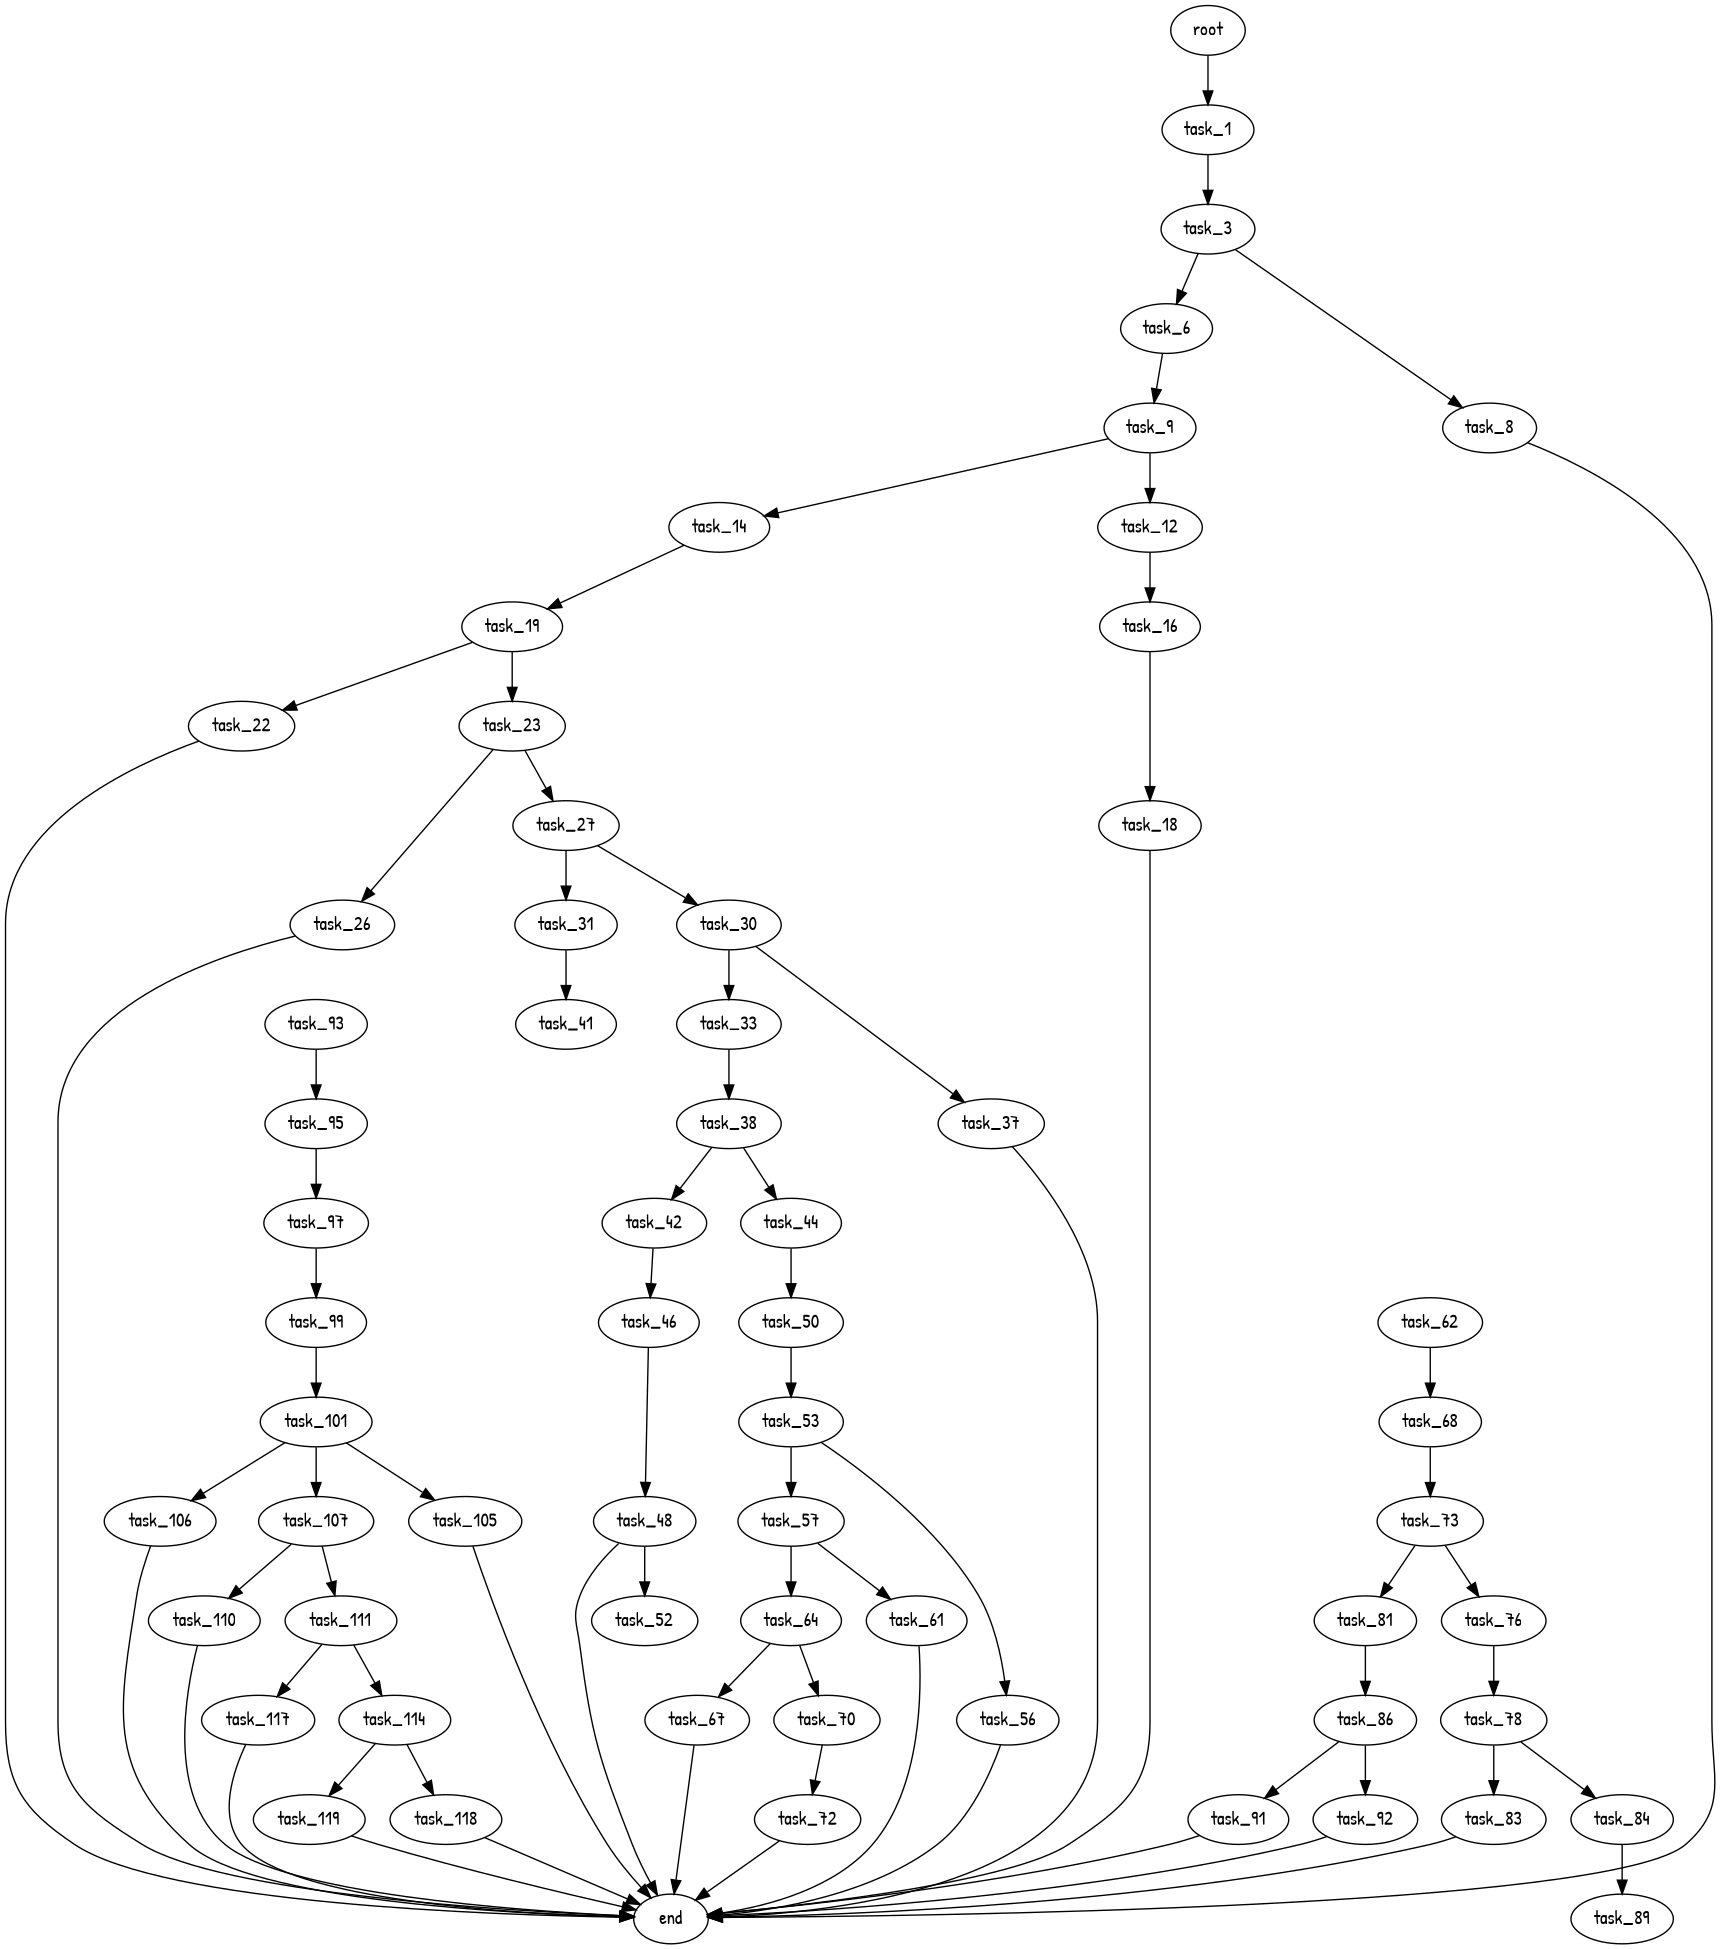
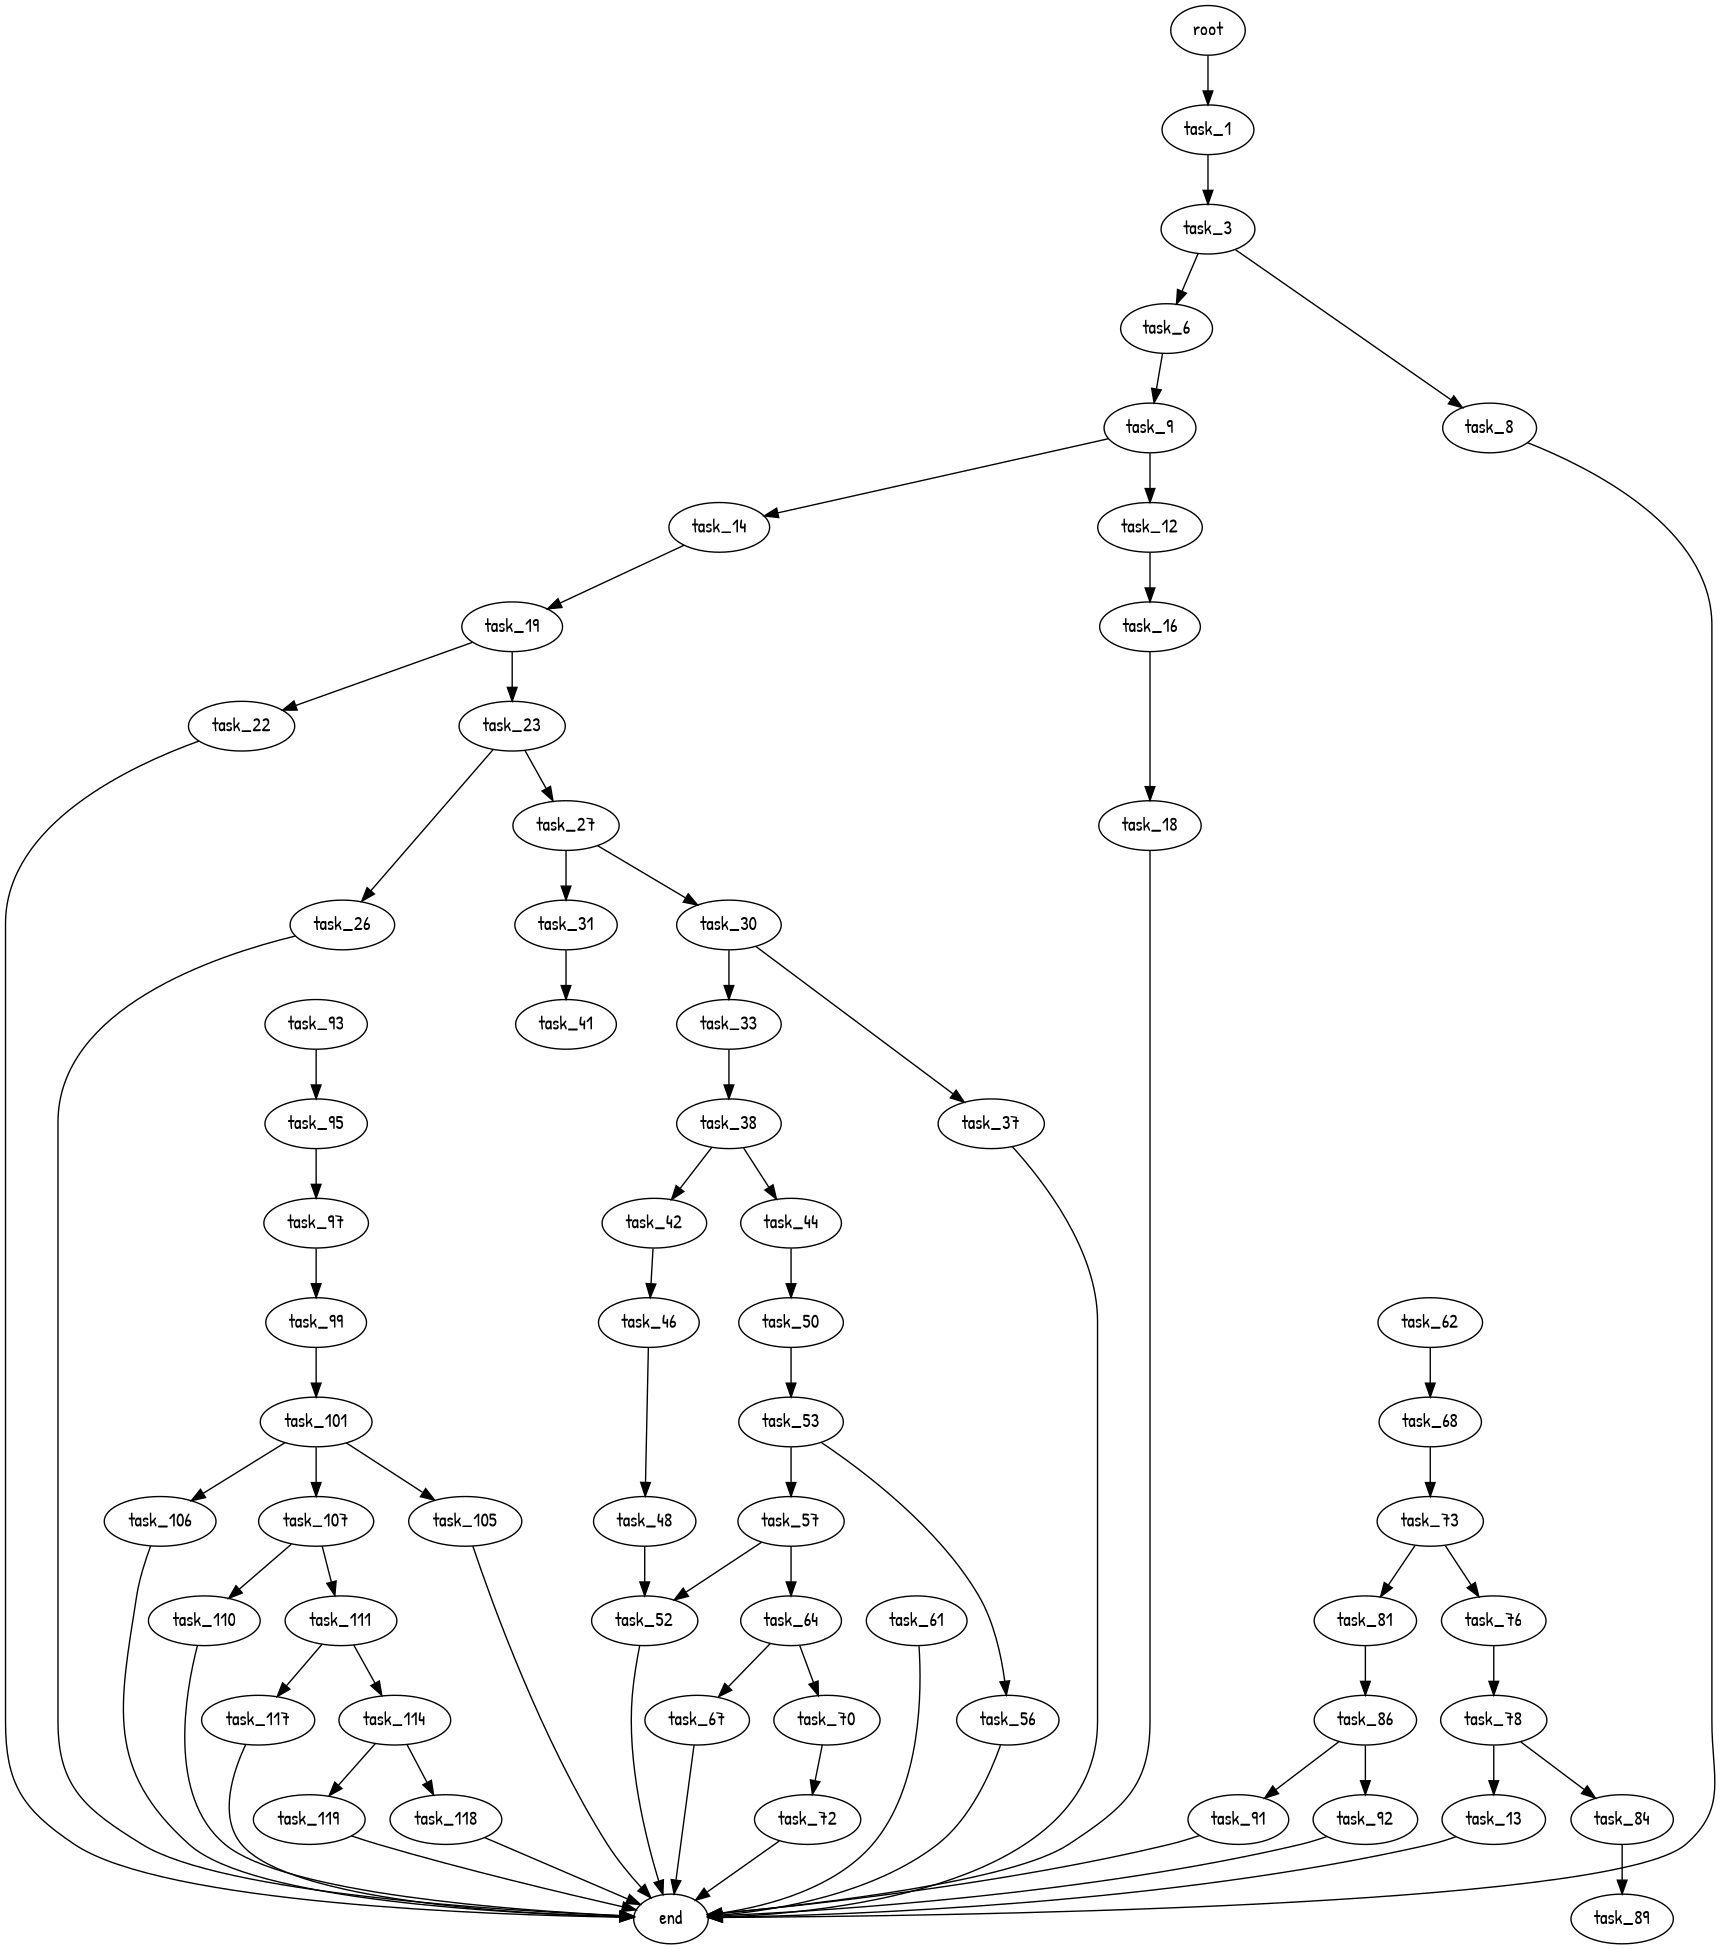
(849, 1567) -> (724, 1567)
(590, 1711) -> (634, 1764)
(1494, 1820) -> (1494, 1820)
